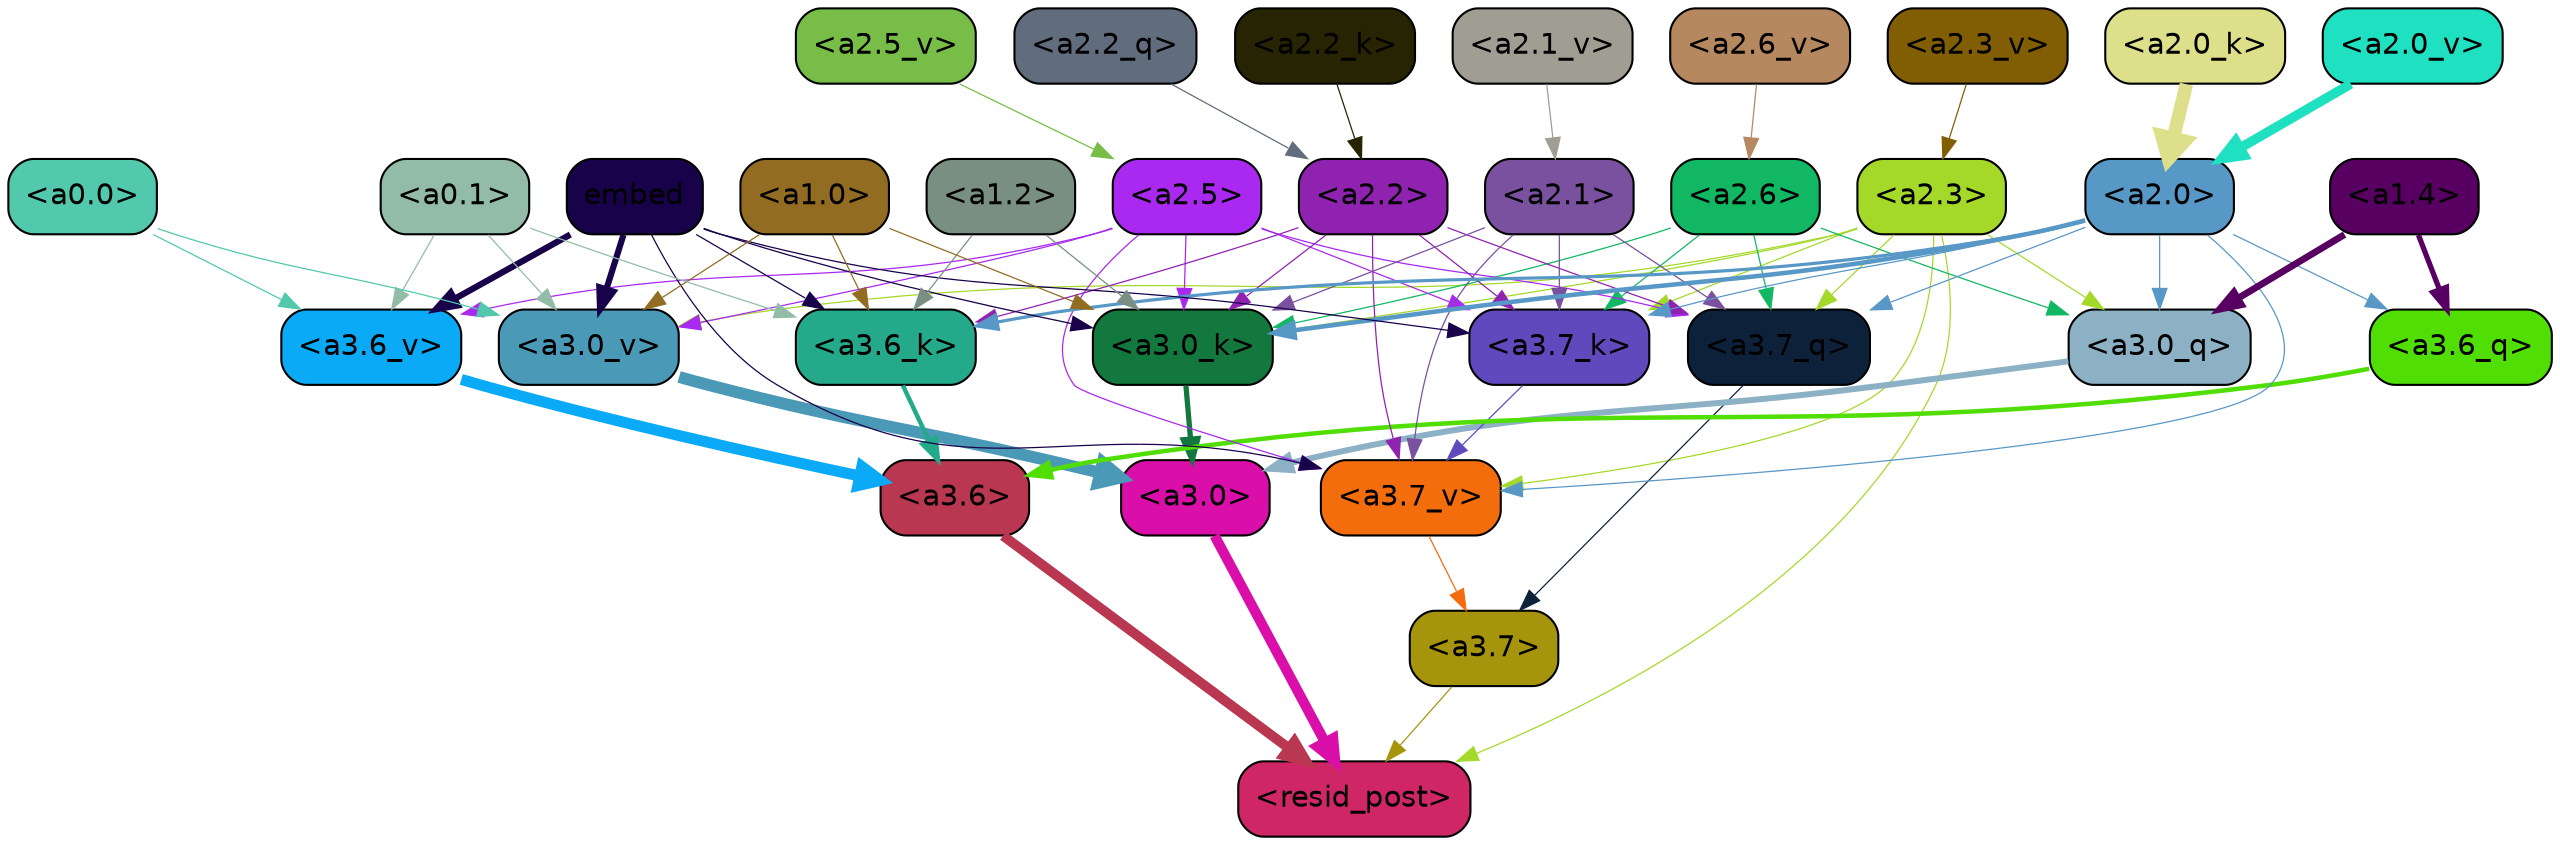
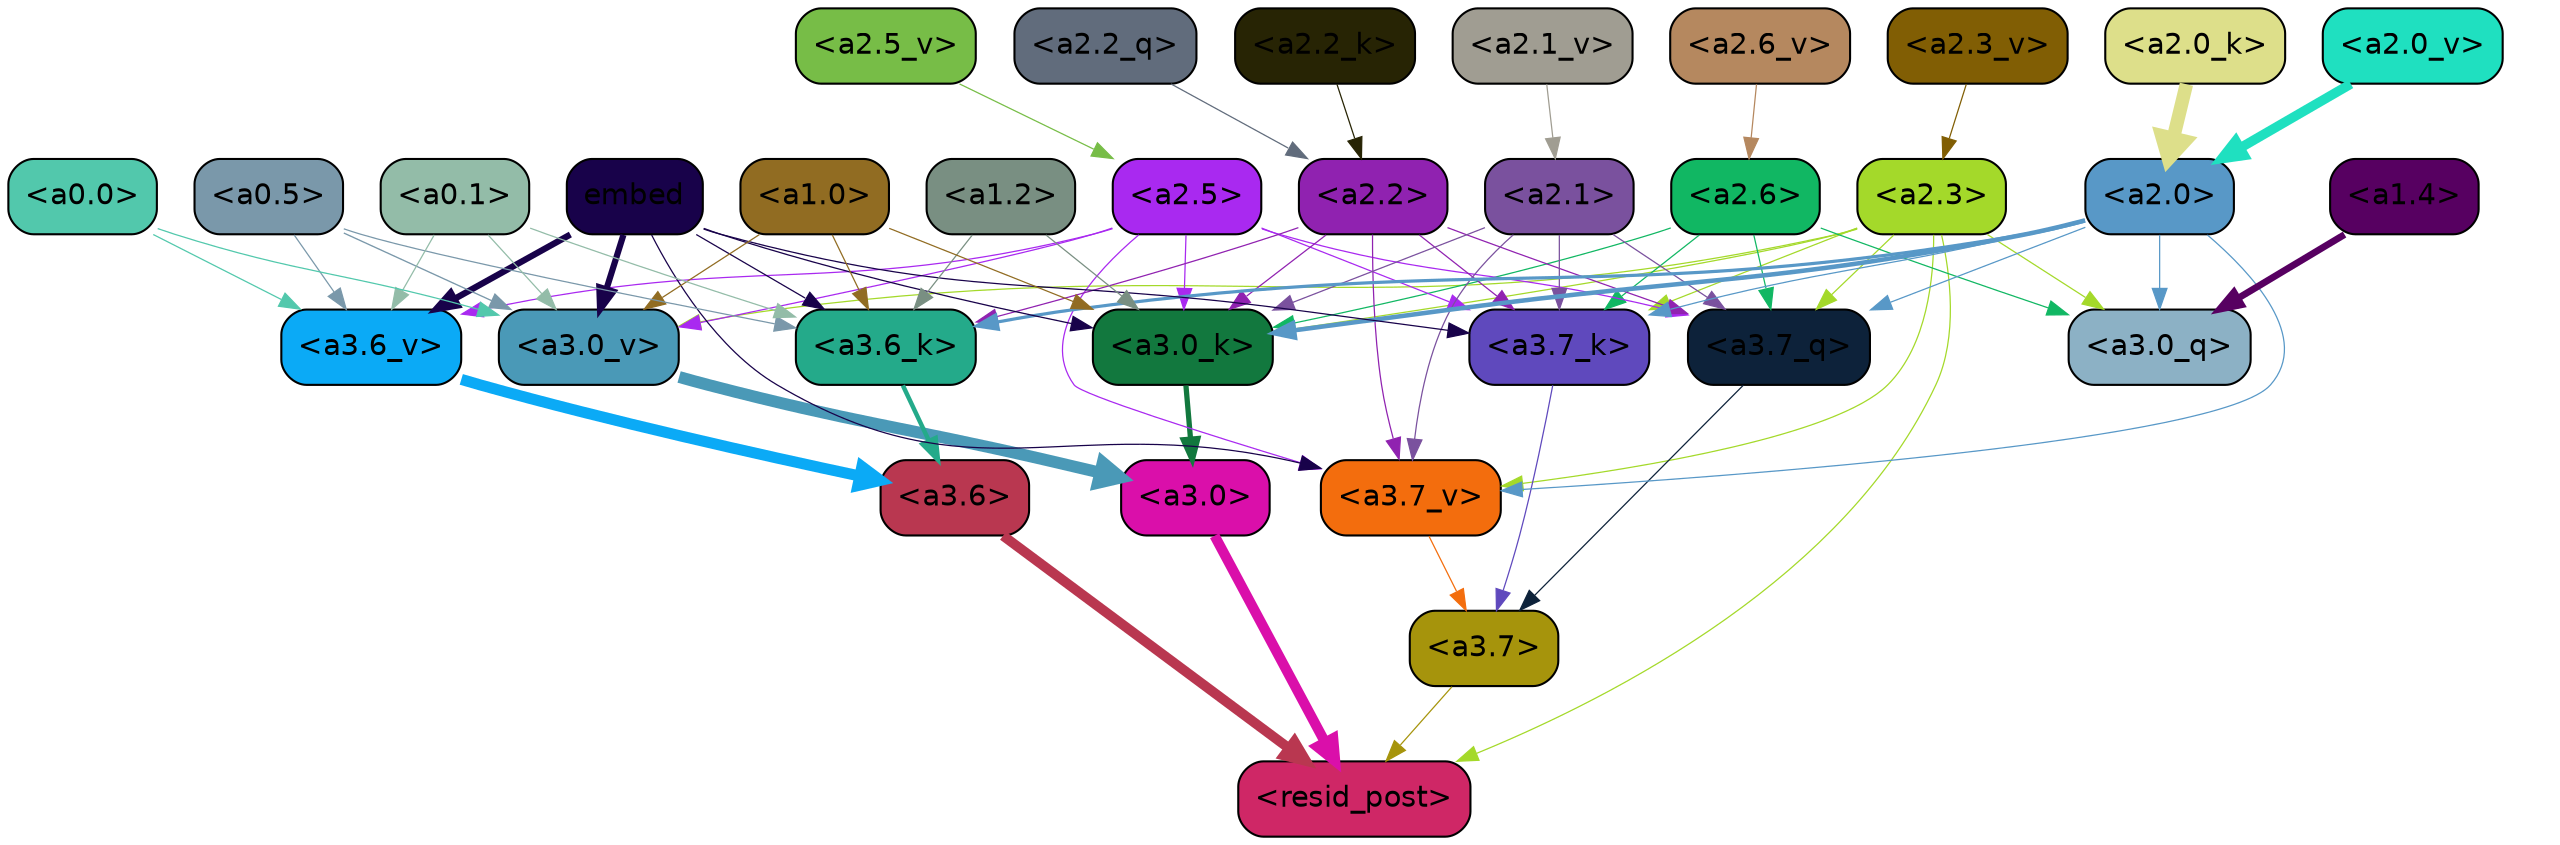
none -> (269, 197)
(2461, 347) -> none
(1698, 405) -> none
(1500, 408) -> (1528, 504)
